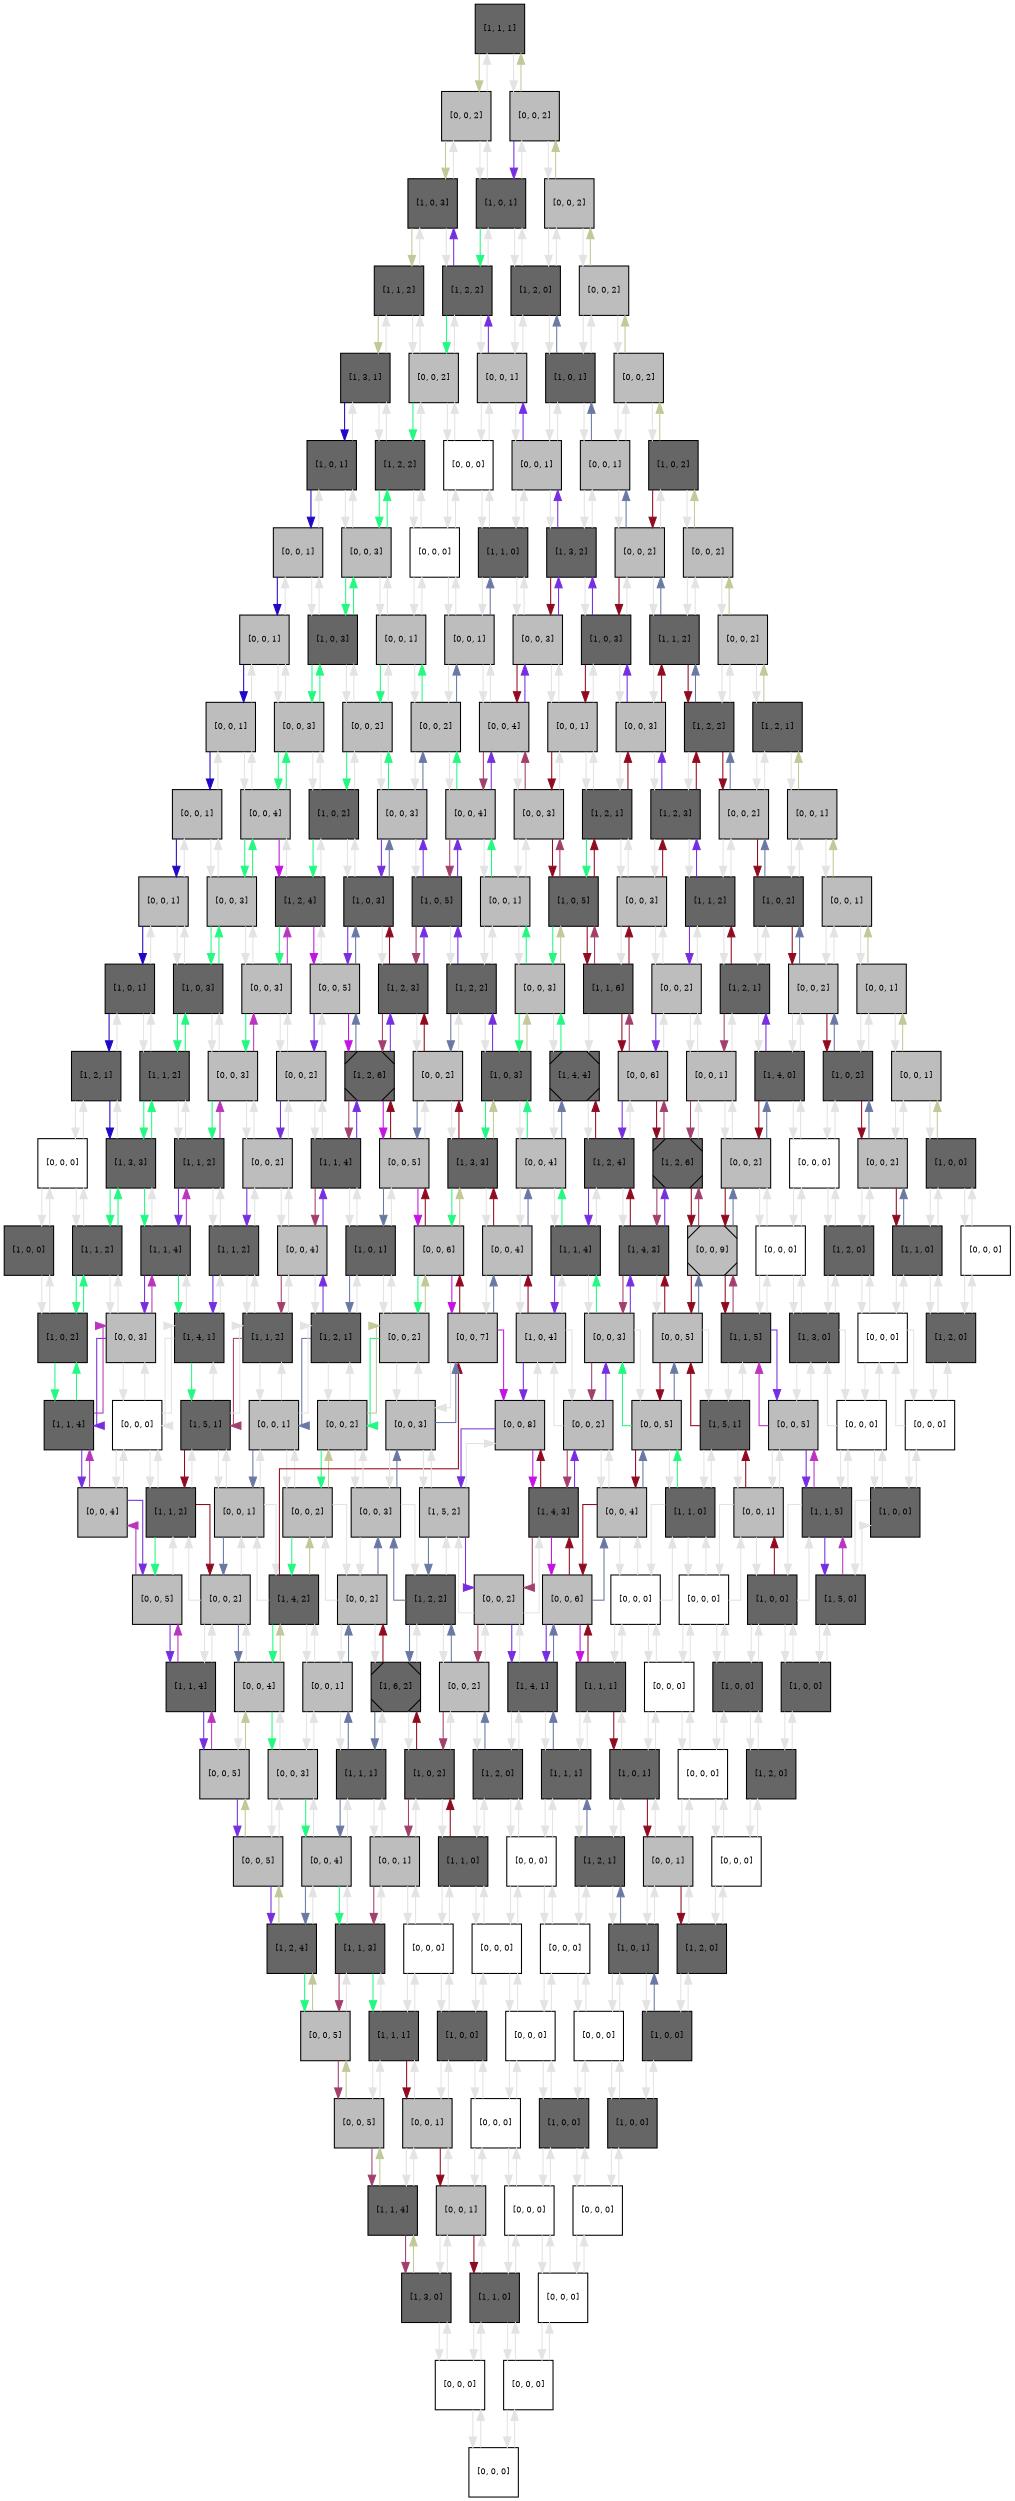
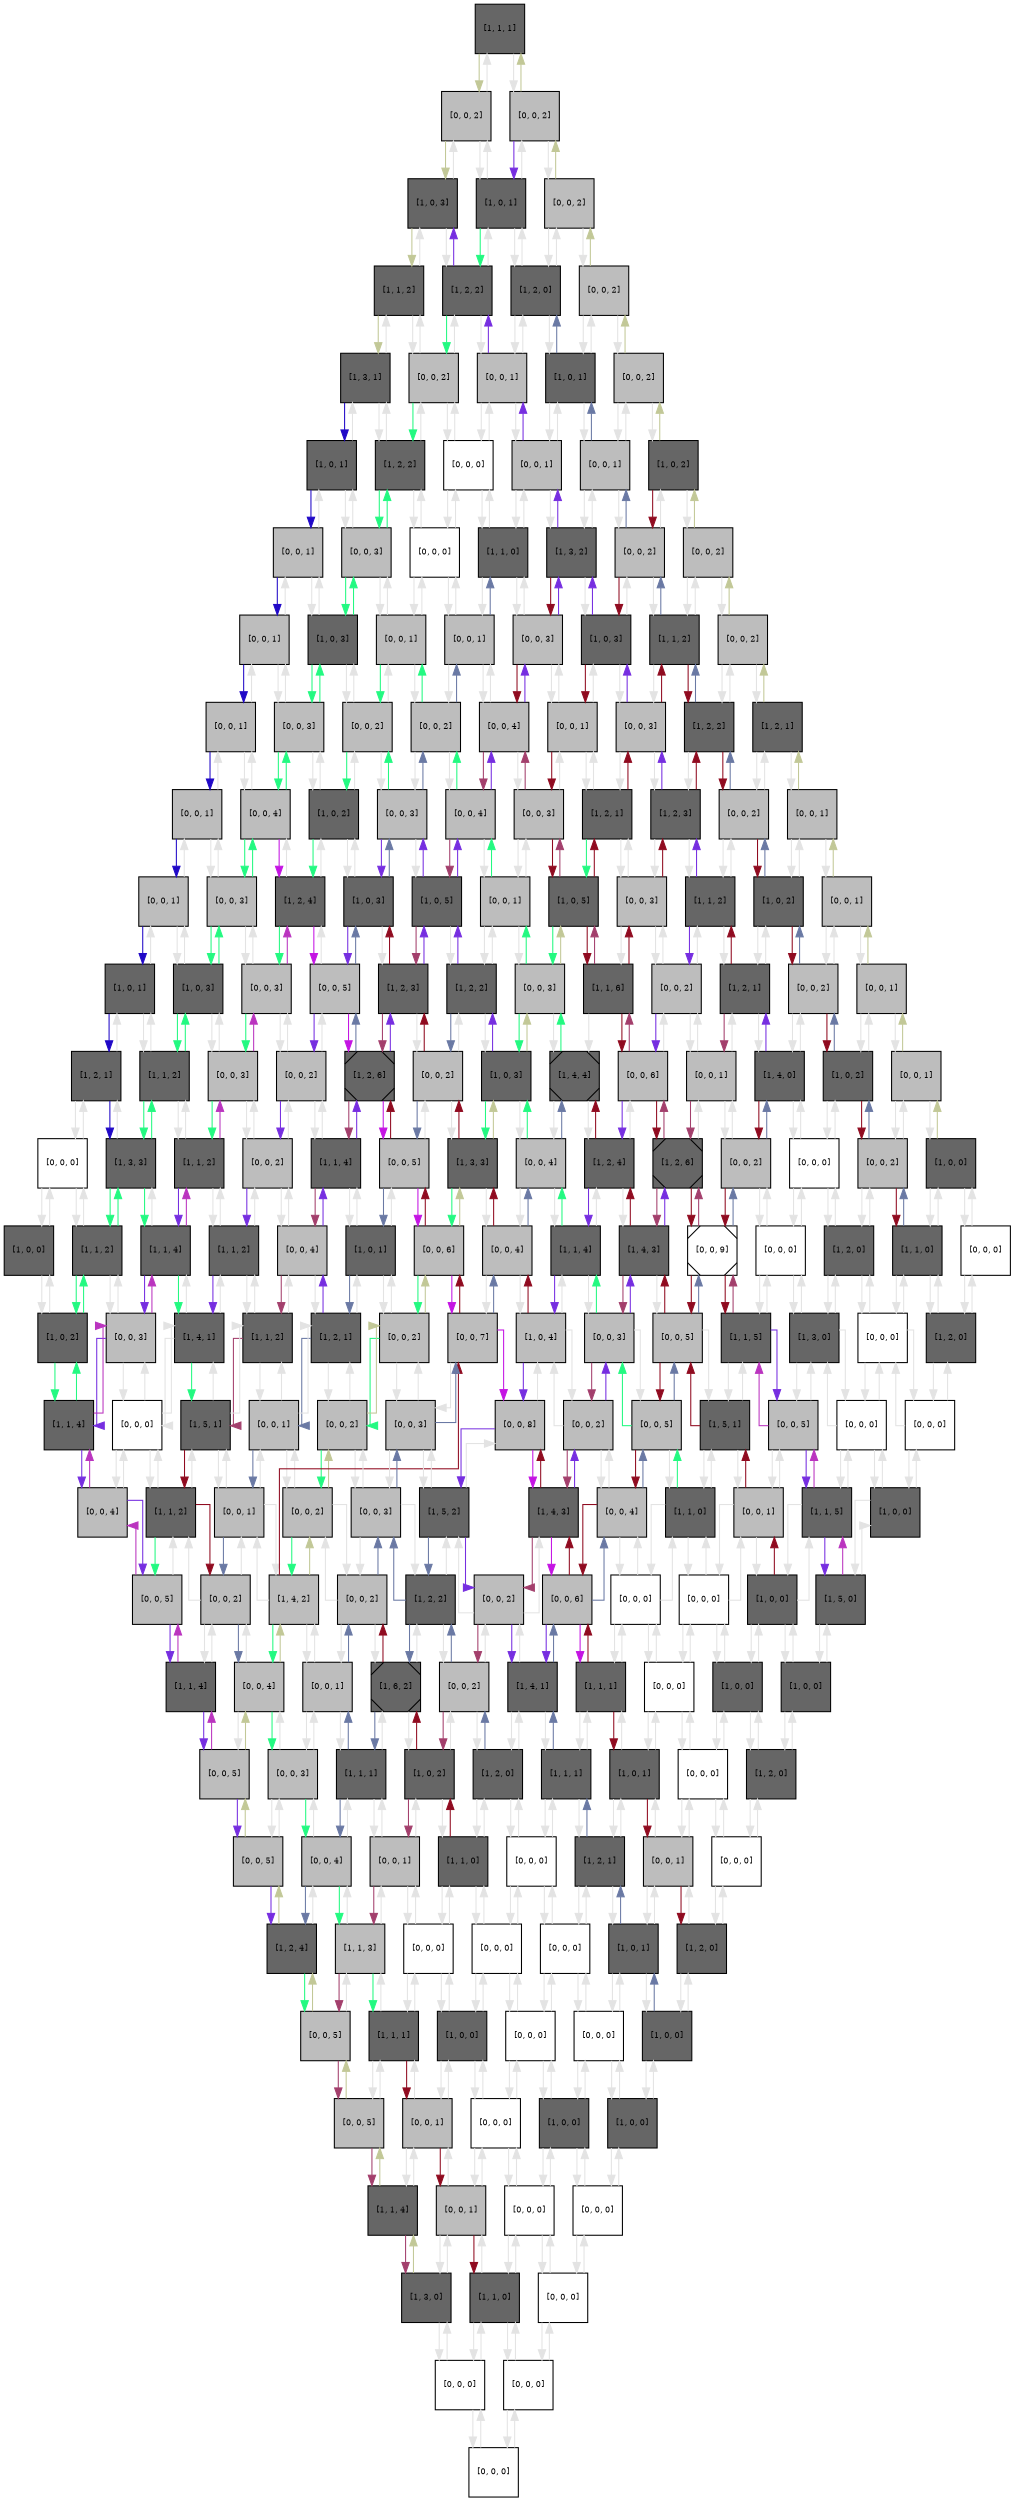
(712, 1251) -> (712, 1251)
(444, 1512) -> (444, 1512)
(294, 1600) -> (294, 1600)
(360, 1949) -> (360, 1949)
